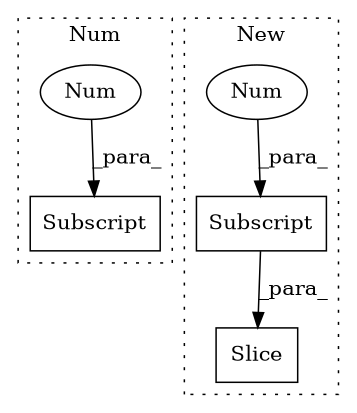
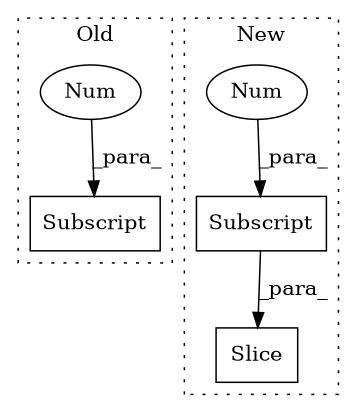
(95, 36) -> (95, 36)
